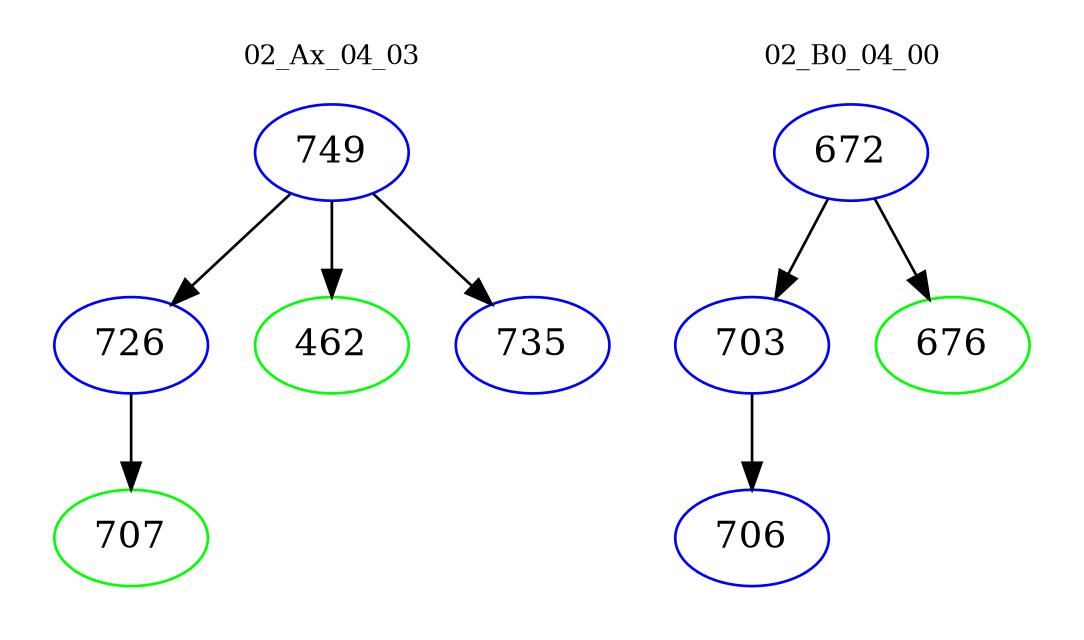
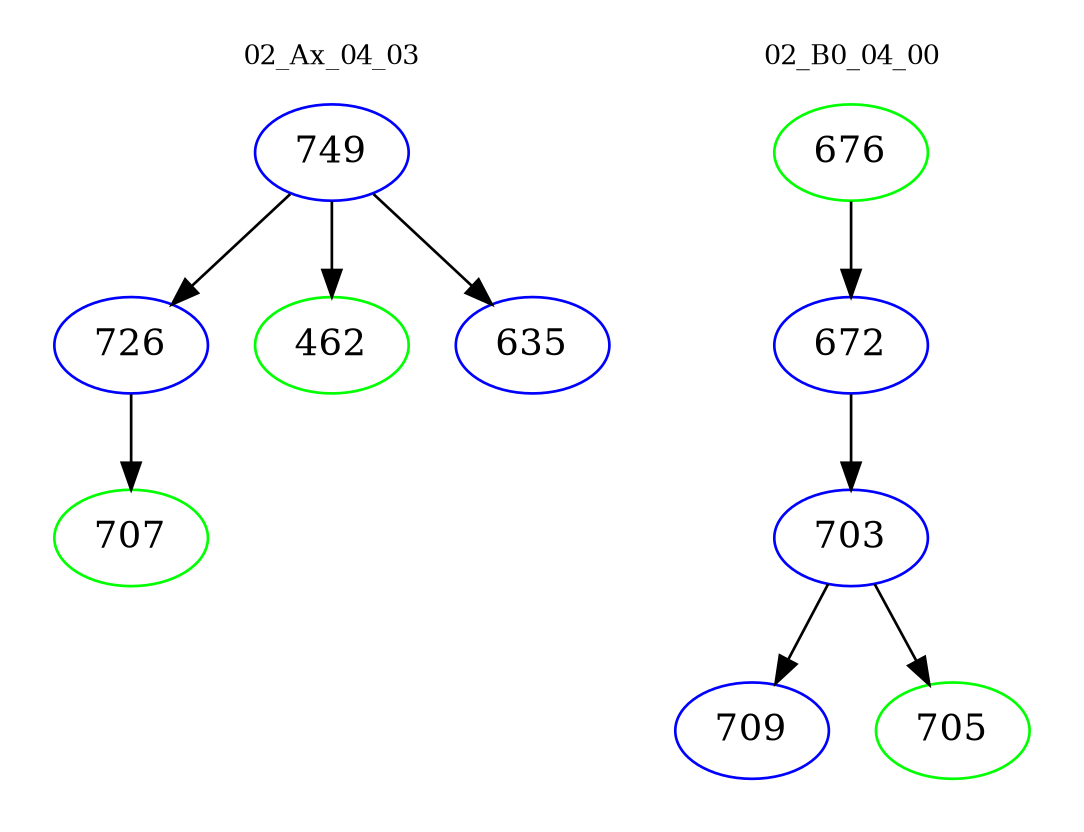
(895, 237) -> (851, 236)
(533, 345) -> (533, 345)
(752, 538) -> (752, 731)
none -> (953, 731)
